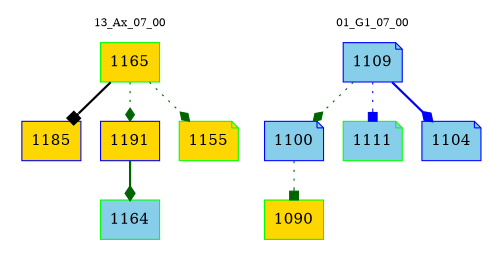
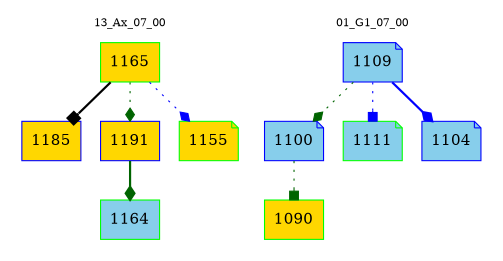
(165, 97) -> (165, 97)
